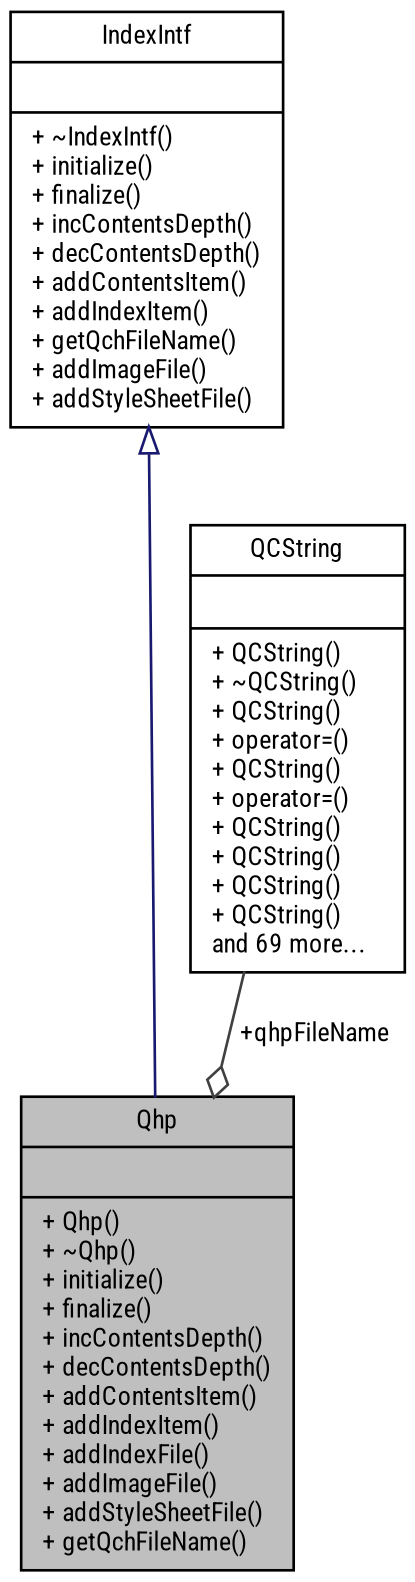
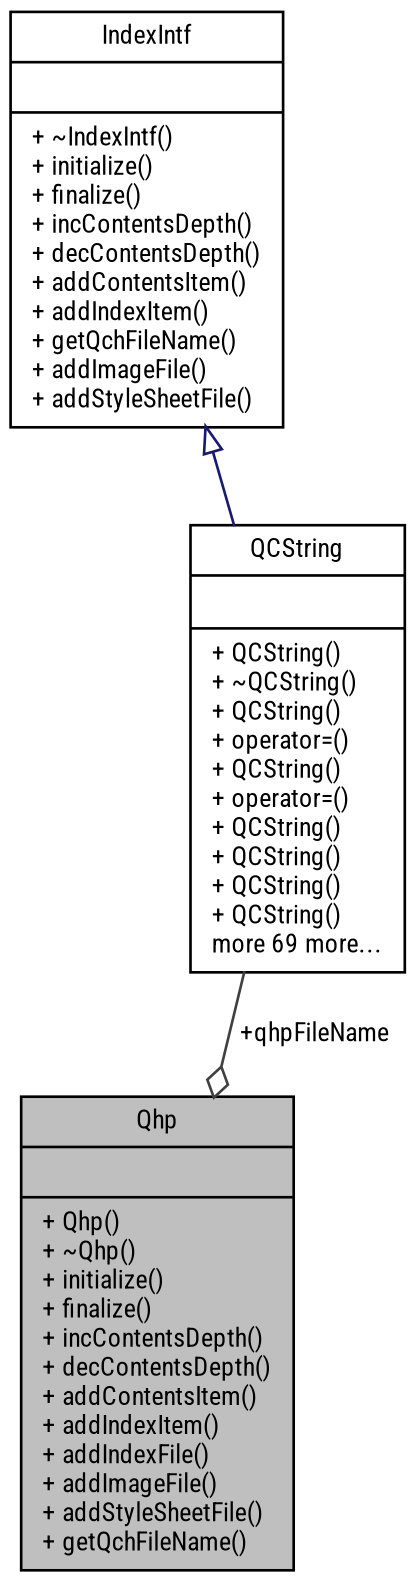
(152, 776) -> (224, 489)
(290, 945) -> (298, 945)
